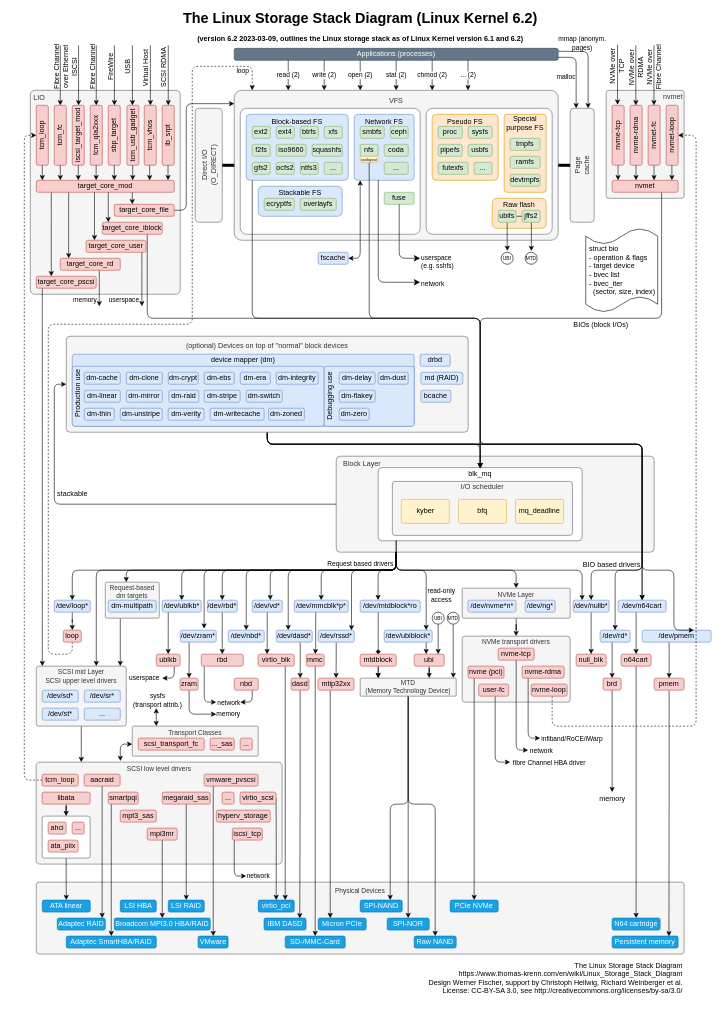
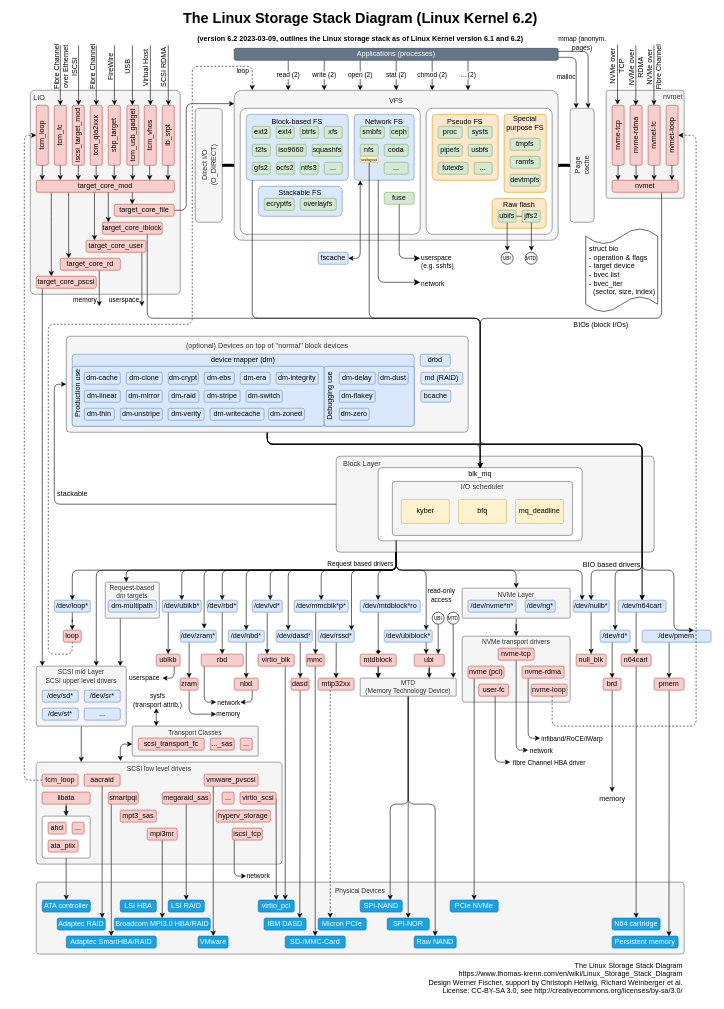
none -> (246, 672)
(330, 803) -> (330, 803)
(66, 906) -> (66, 906)
